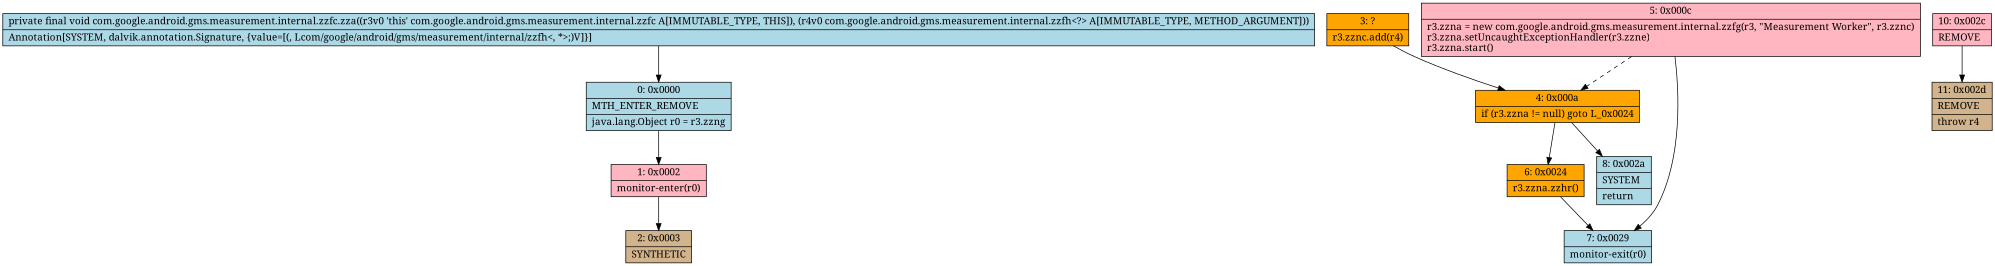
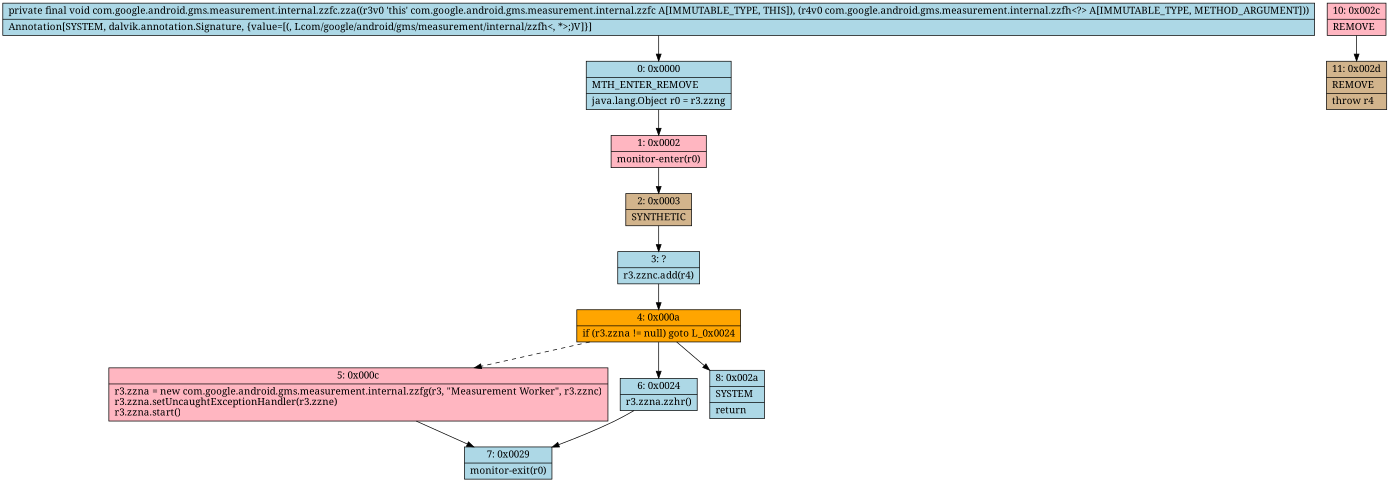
(1368, 30) -> (659, 268)
(1609, 71) -> (536, 354)
(1546, 181) -> (659, 394)
none -> (659, 235)
